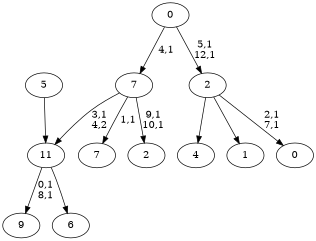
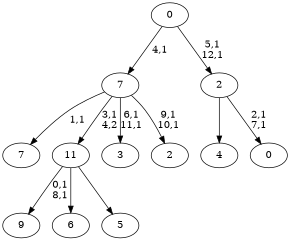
(45, 117) -> (94, 188)
none -> (120, 155)
(245, 155) -> none
